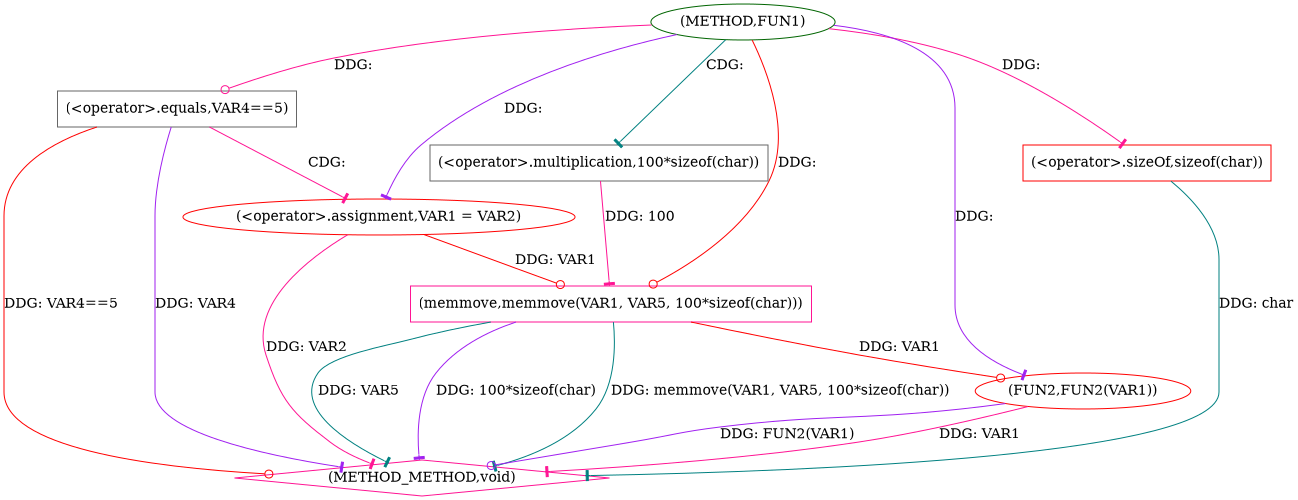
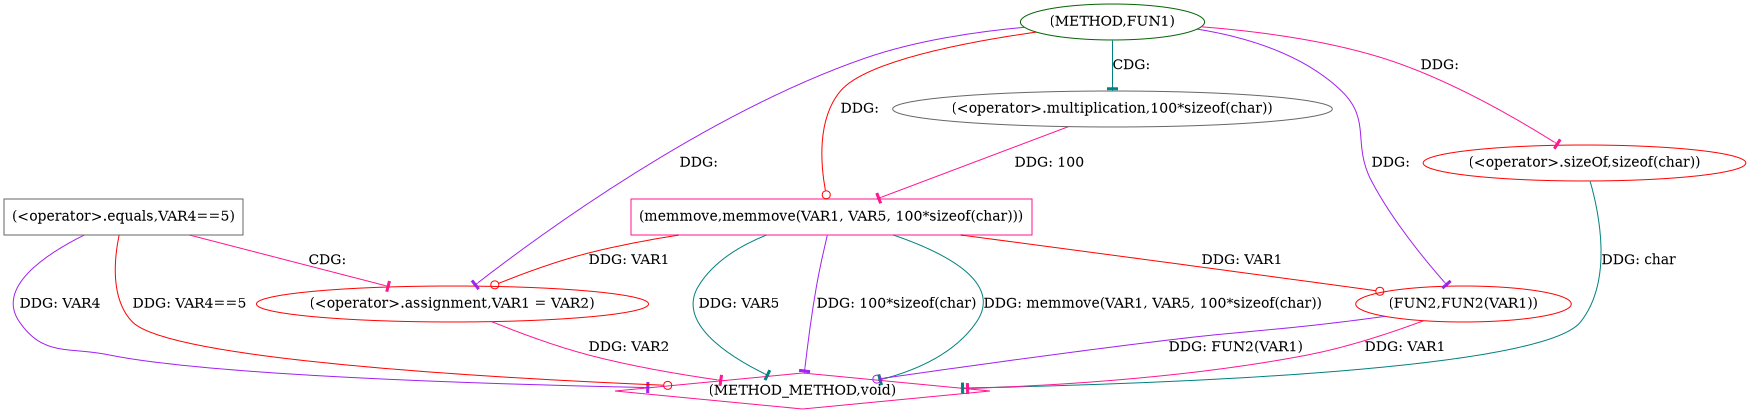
(438, 42) -> none
(599, 163) -> (1112, 109)
(1147, 163) -> (1584, 163)
(490, 259) -> (587, 253)
